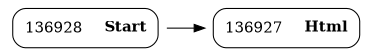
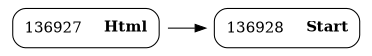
(180, 28) -> (181, 28)
